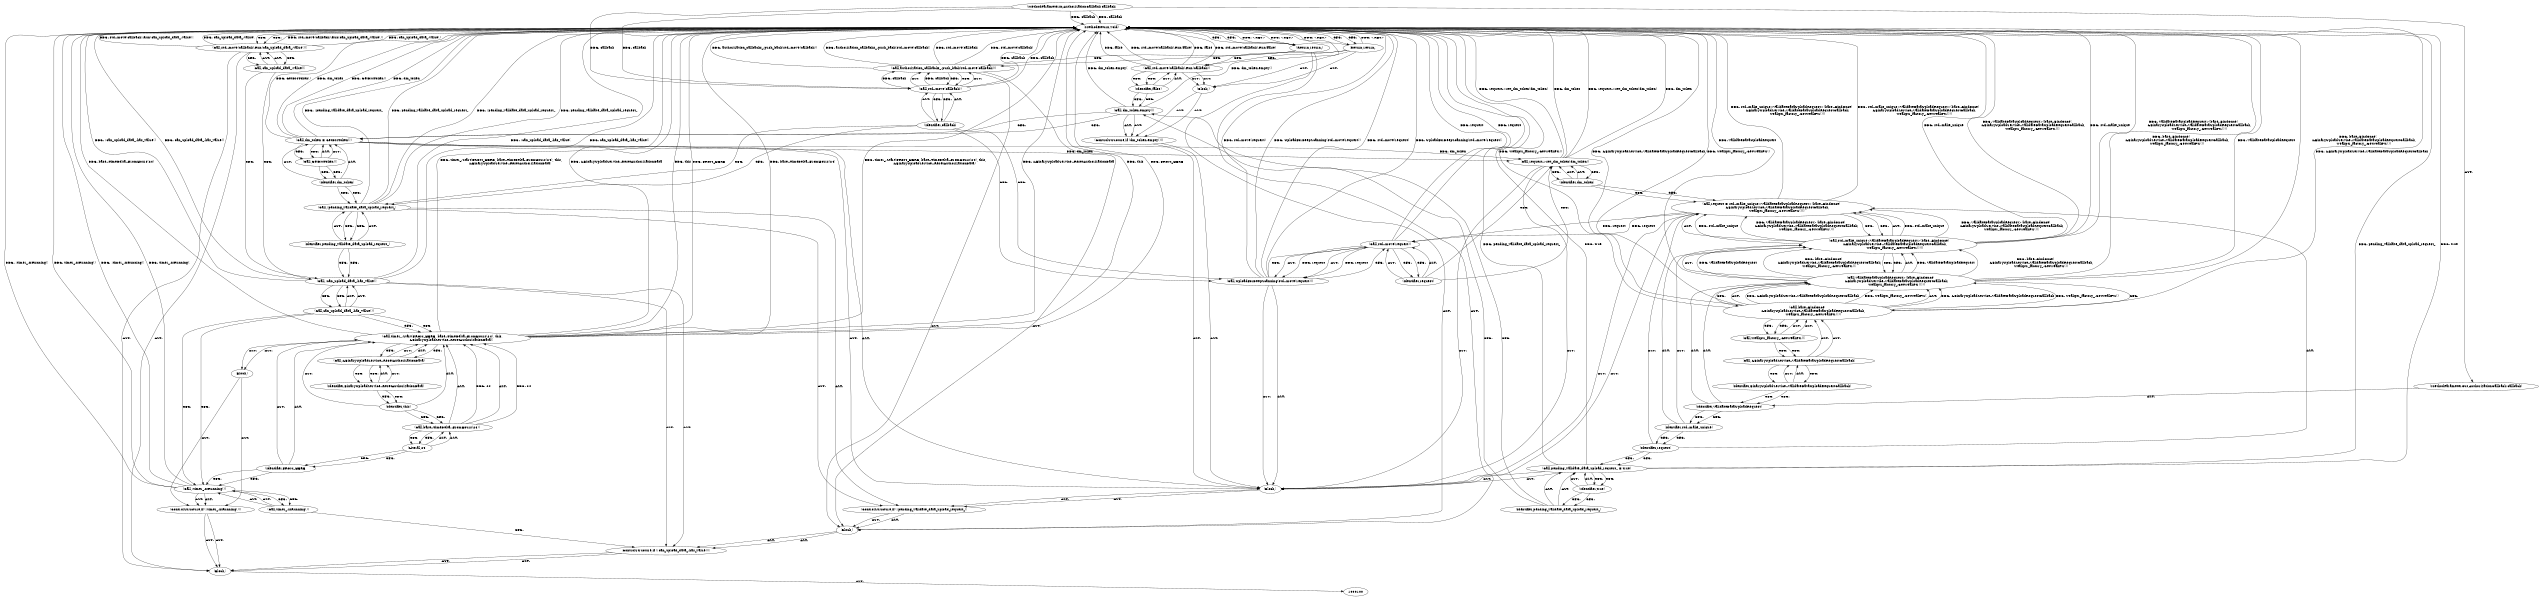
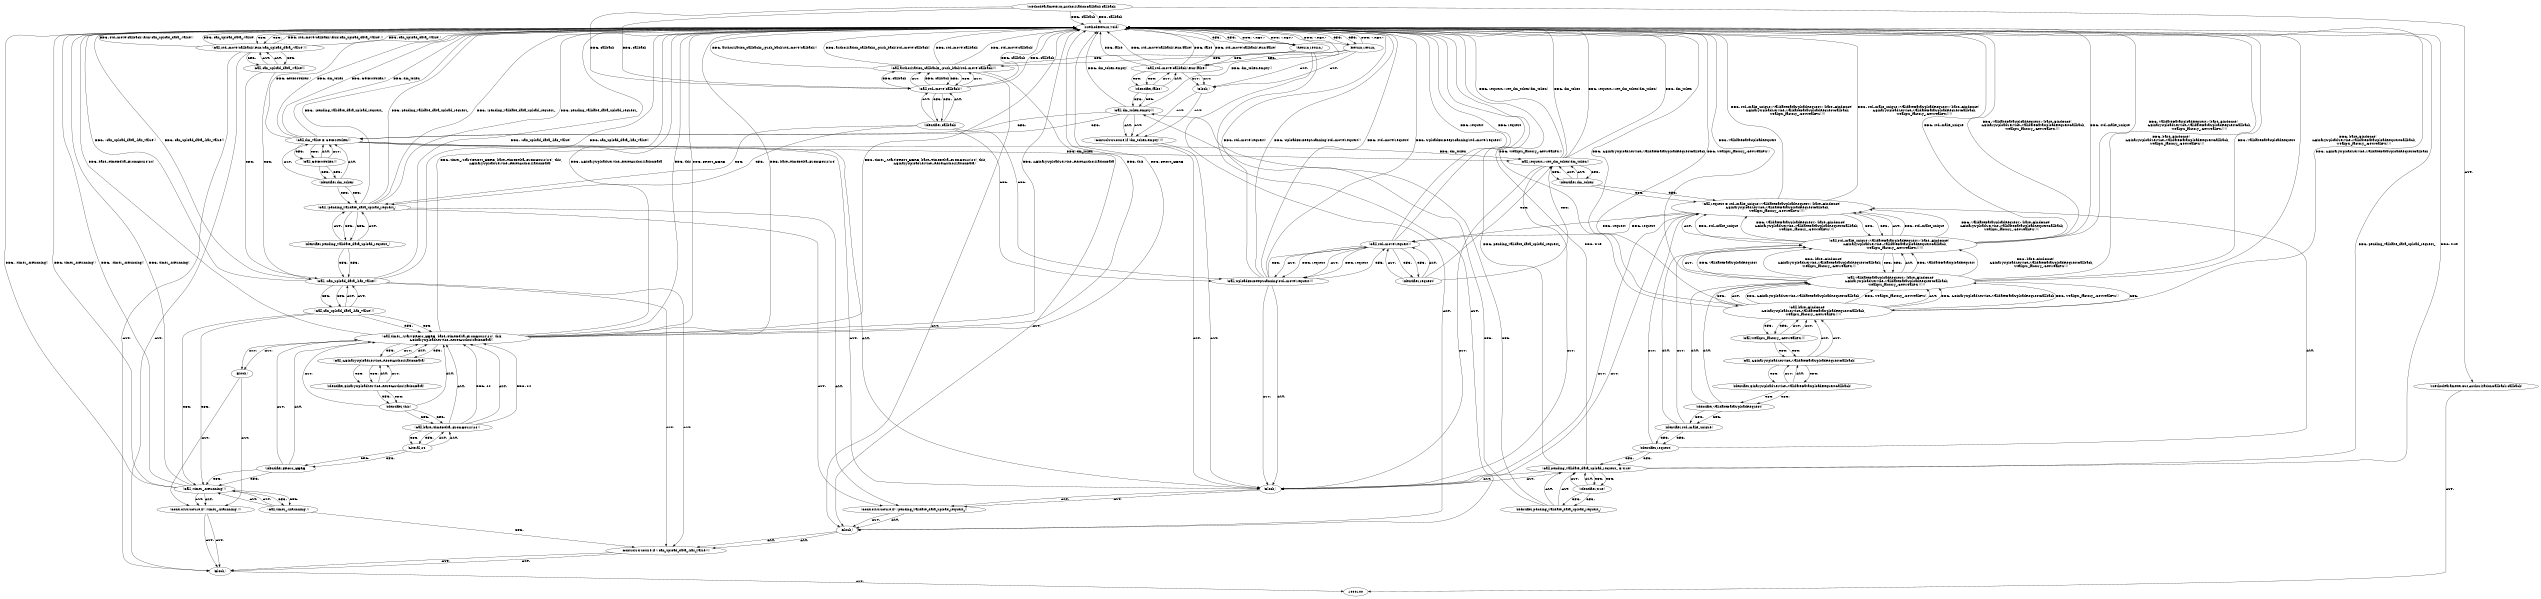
(1177, 68) -> (1177, 68)
(324, 140) -> (324, 140)
(2097, 397) -> (2003, 586)
